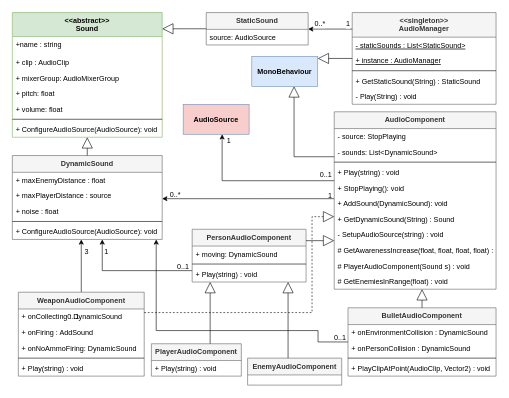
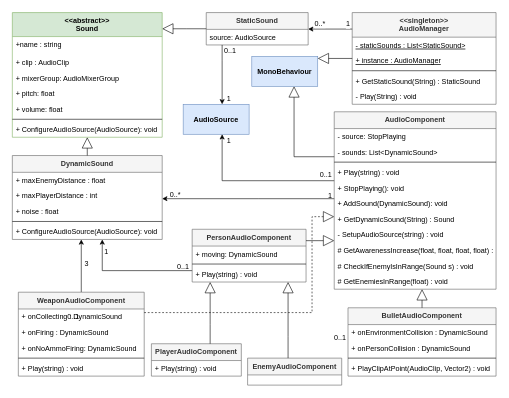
none -> (222, 50)
(216, 119) -> (216, 119)
(66, 196) -> (59, 196)
(90, 252) -> (90, 264)
(407, 266) -> (411, 266)
(242, 331) -> none
(58, 333) -> (65, 333)
